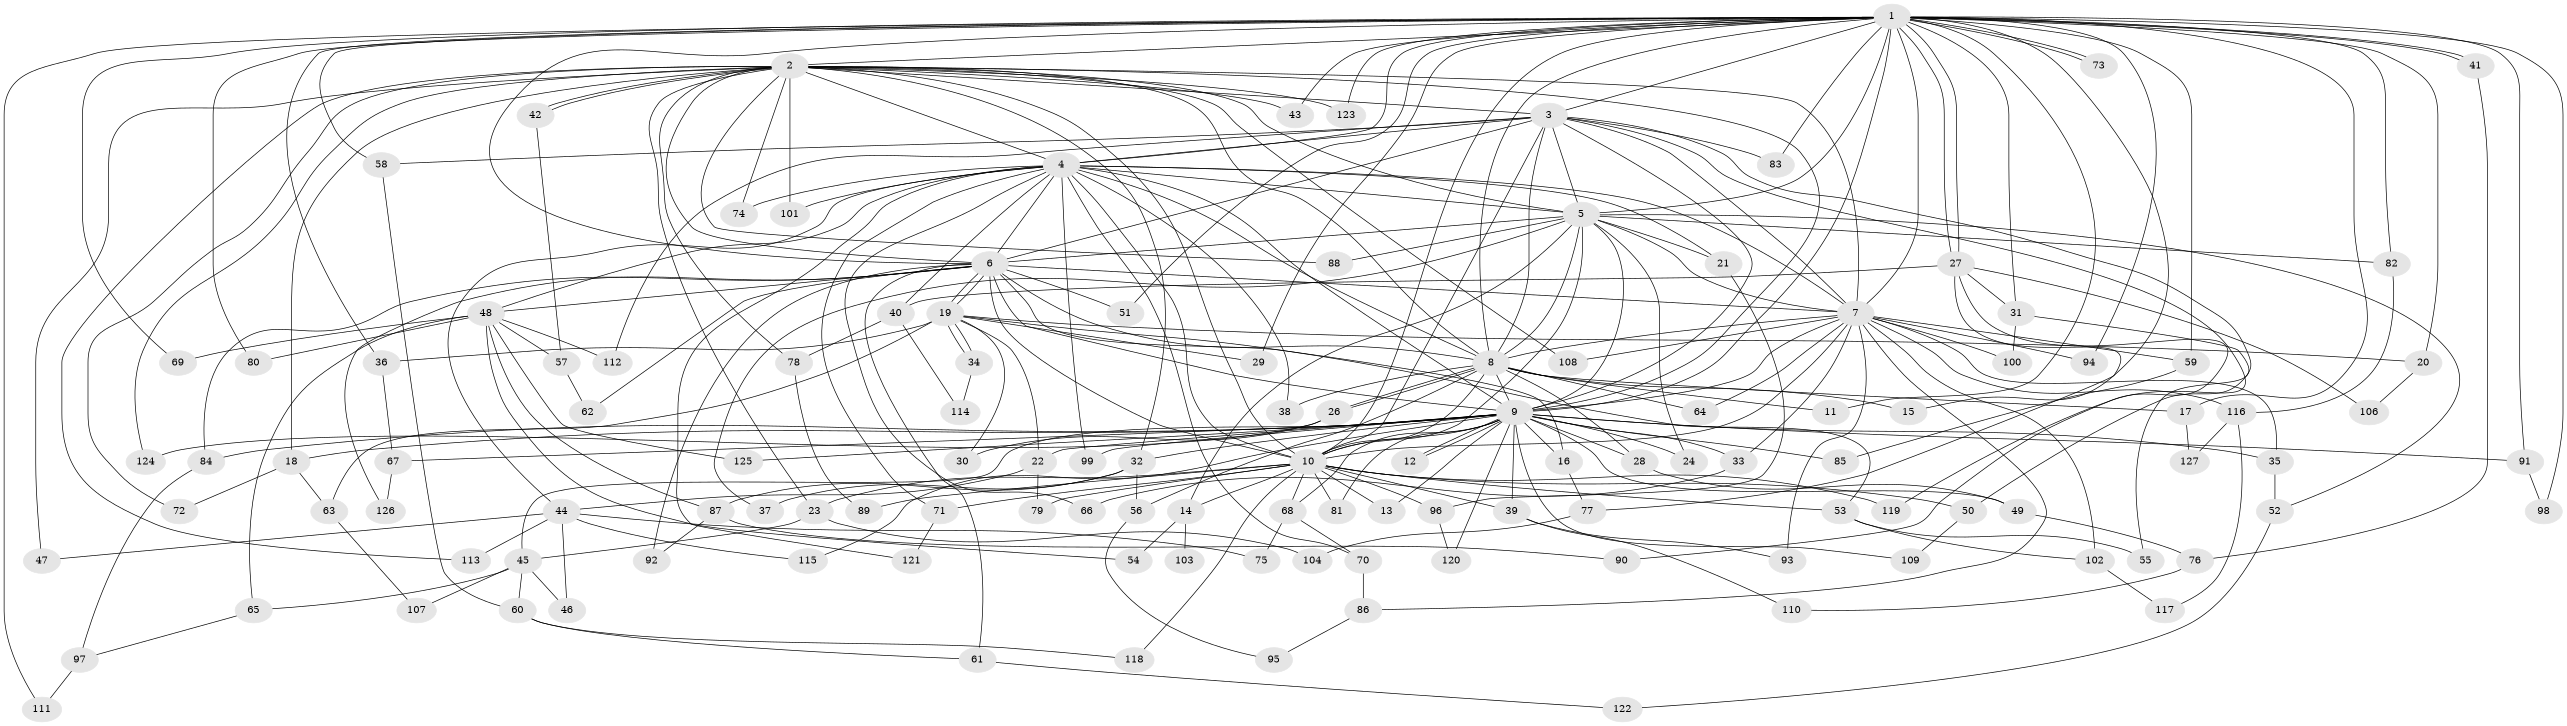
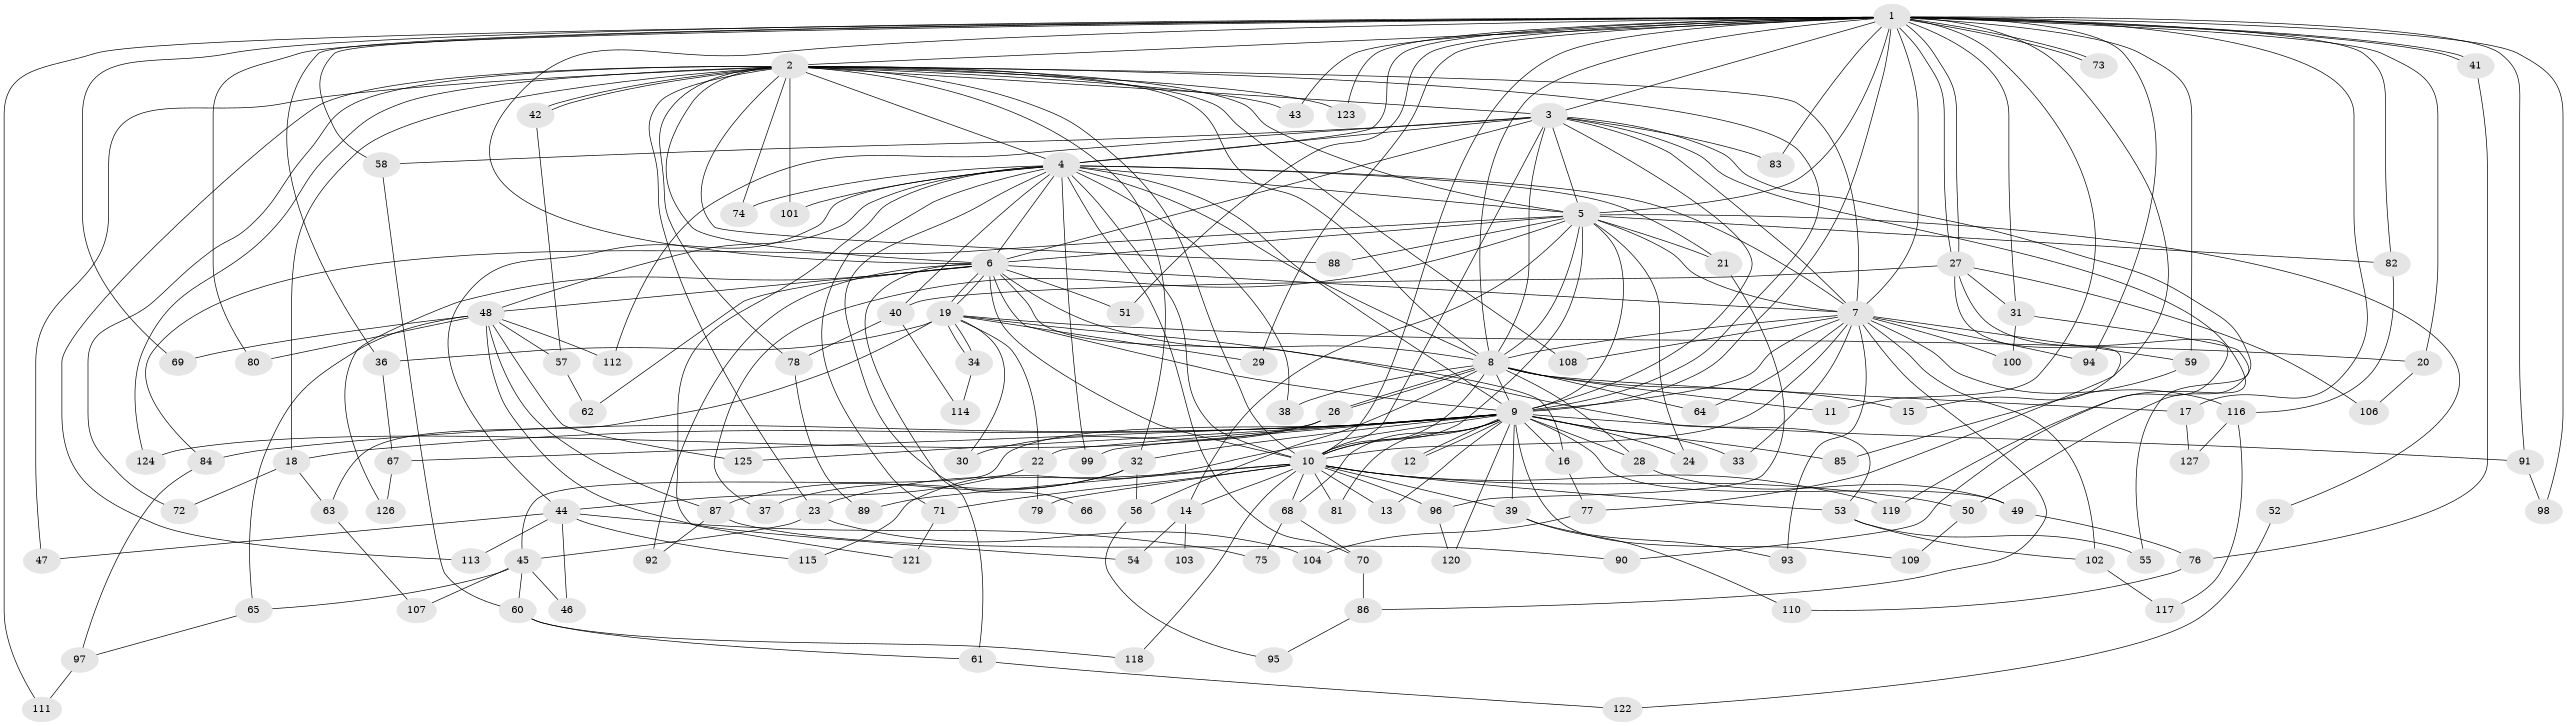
(542, 280) -> (905, 253)
(2275, 462) -> none
(1444, 490) -> none
